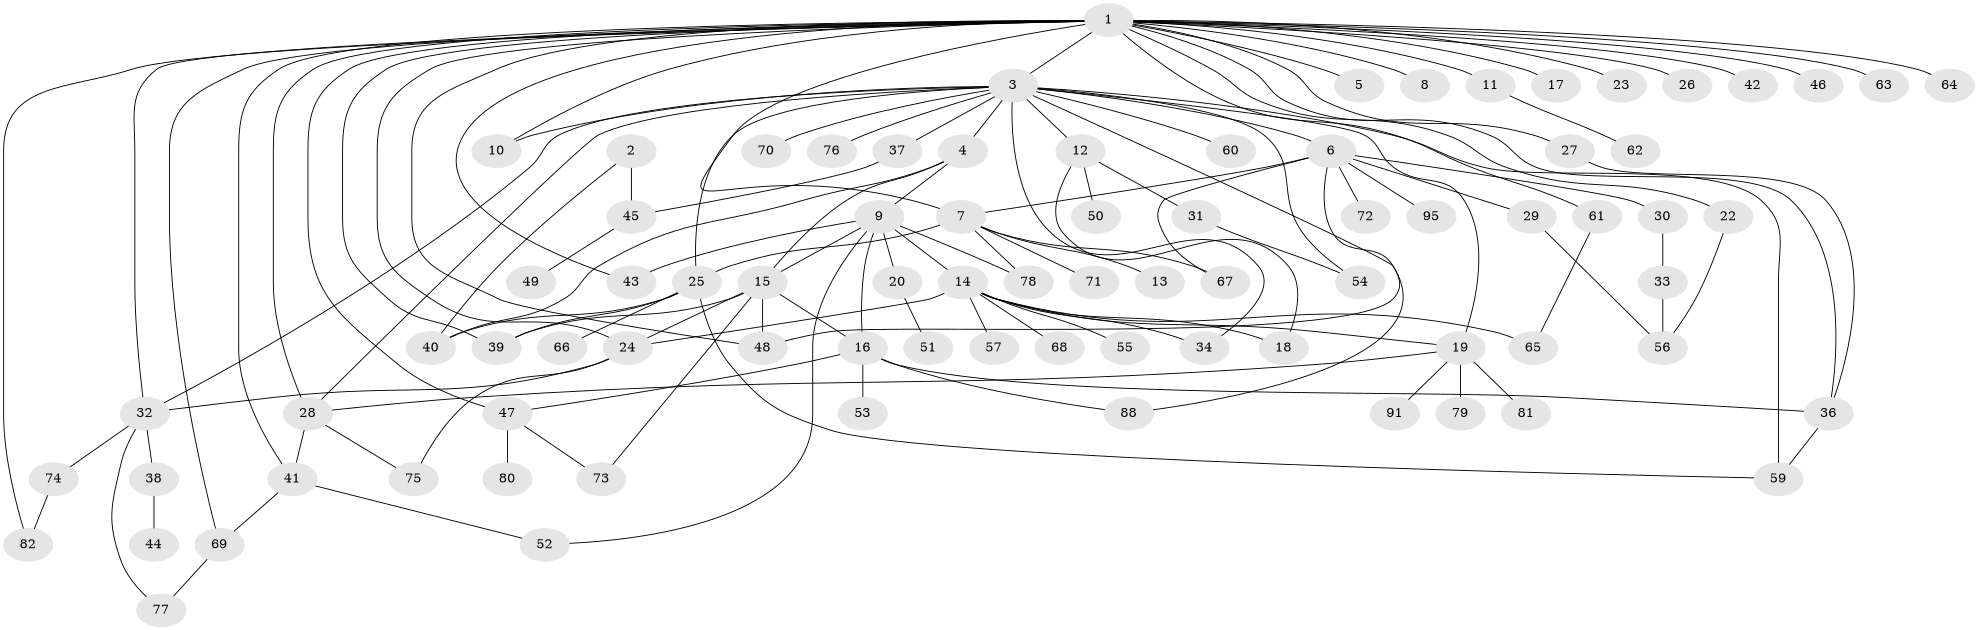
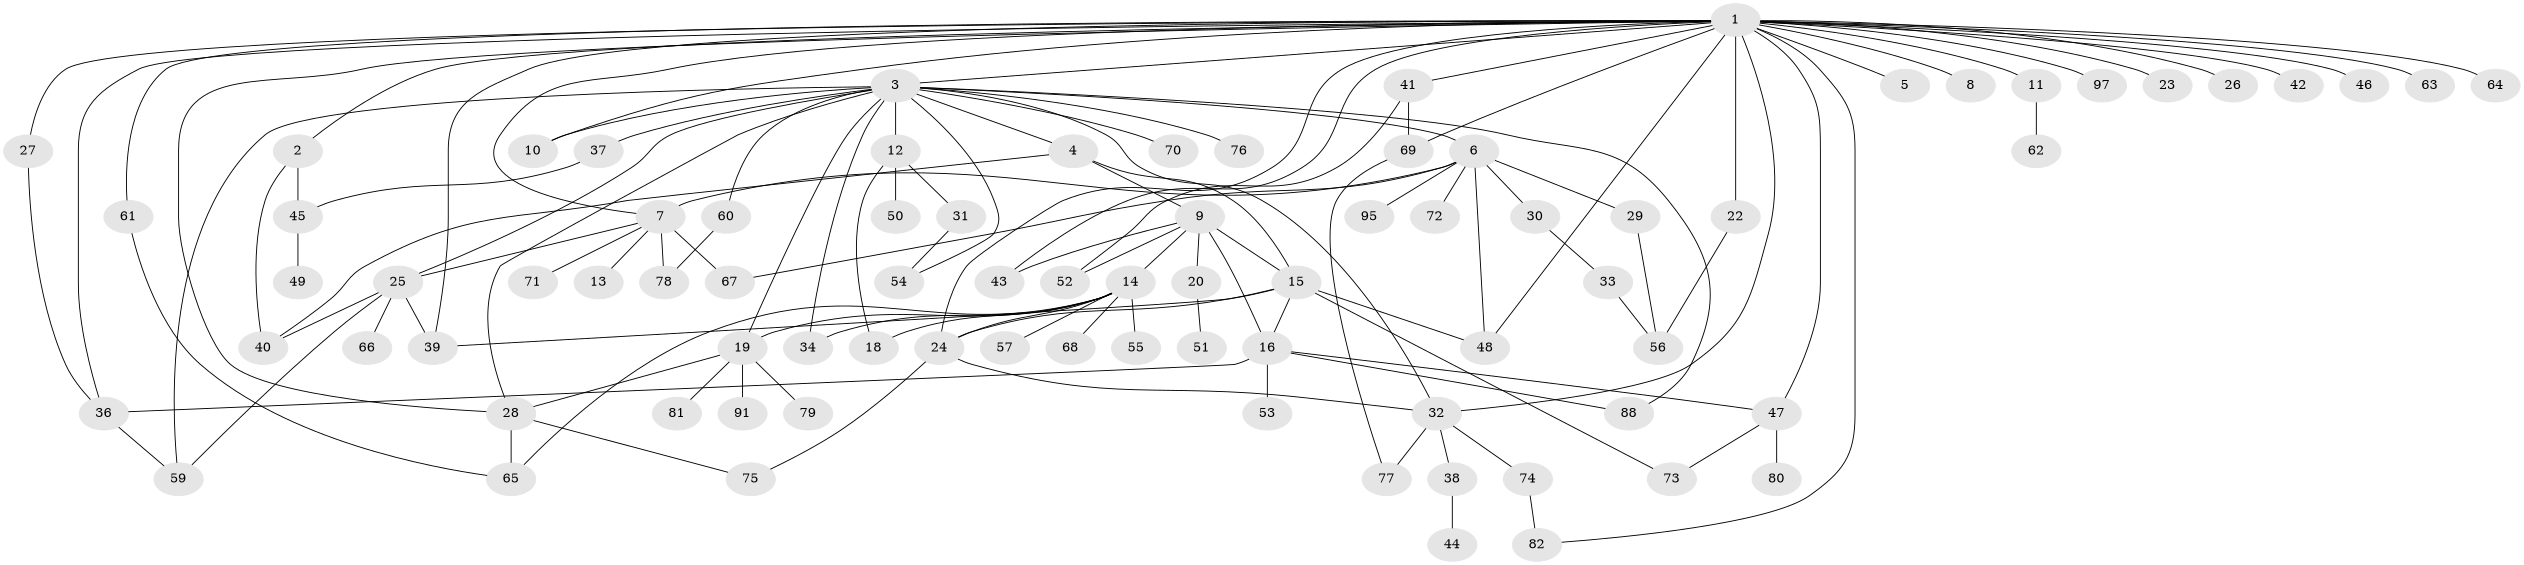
none -> (1002, 33)
(1556, 86) -> (2102, 86)
(955, 248) -> (700, 245)
(300, 446) -> (511, 447)
